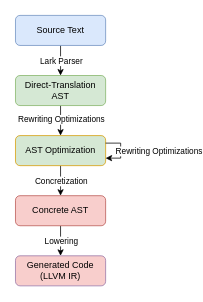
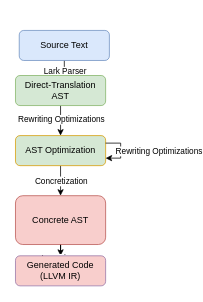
(60, 30) -> (64, 45)
(60, 210) -> (60, 220)
